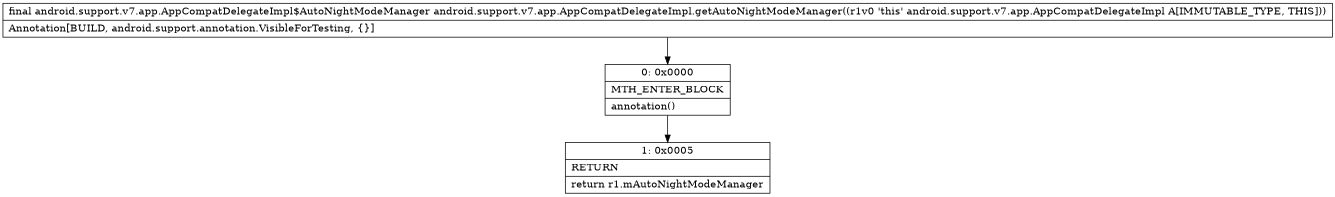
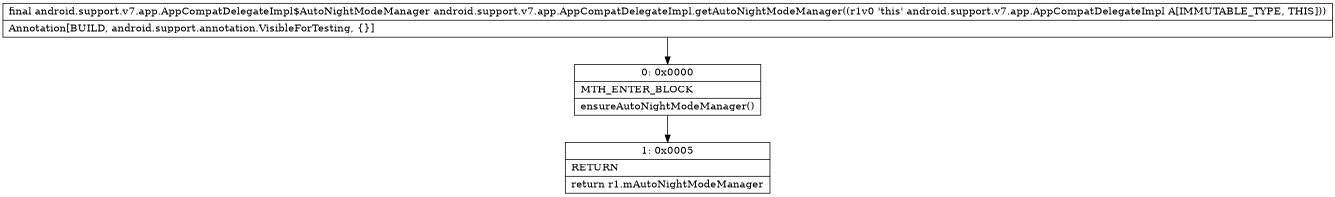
(643, 106) -> (668, 106)
